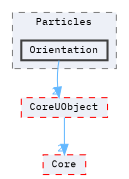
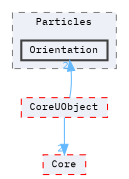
(57, 75) -> (71, 84)
